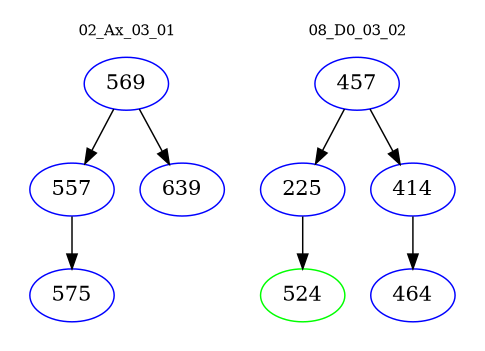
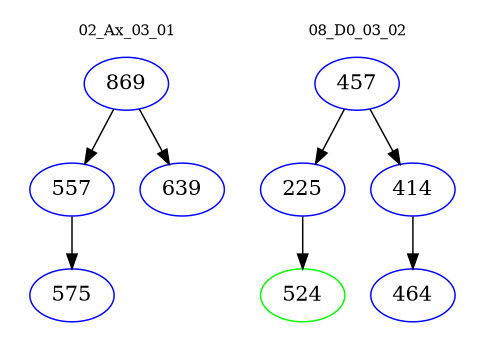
(126, 84) -> (126, 84)
